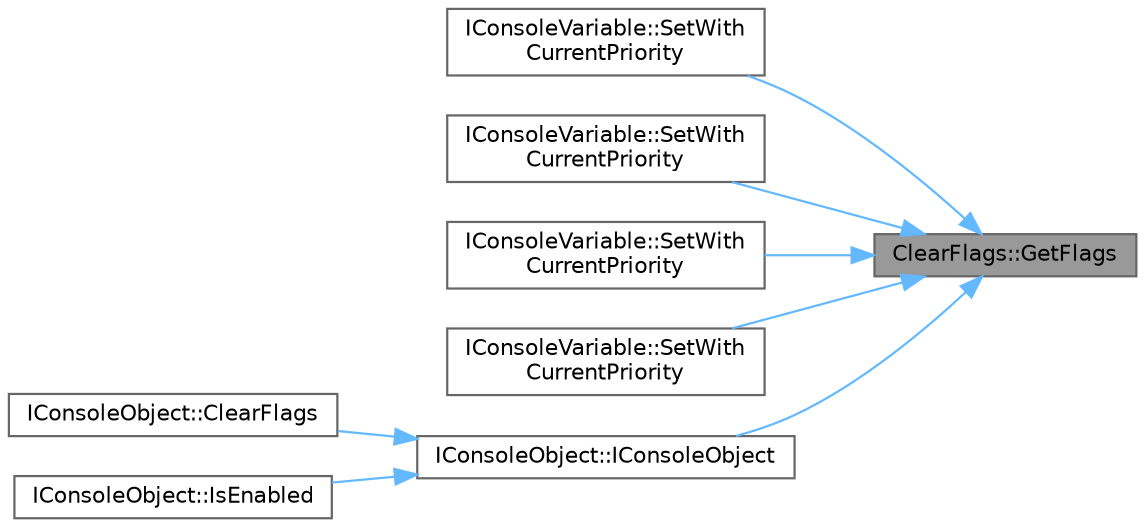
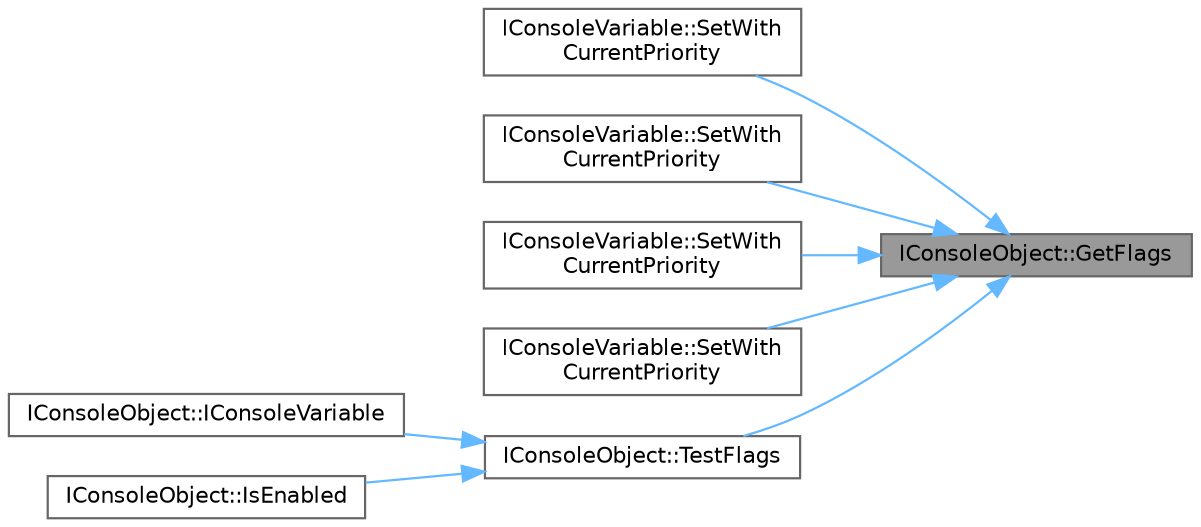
(1005, 255) -> (1036, 255)
(173, 415) -> (206, 415)
(606, 457) -> (643, 457)
